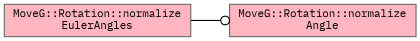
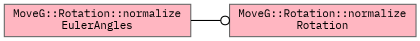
(323, 20) -> (323, 20)
